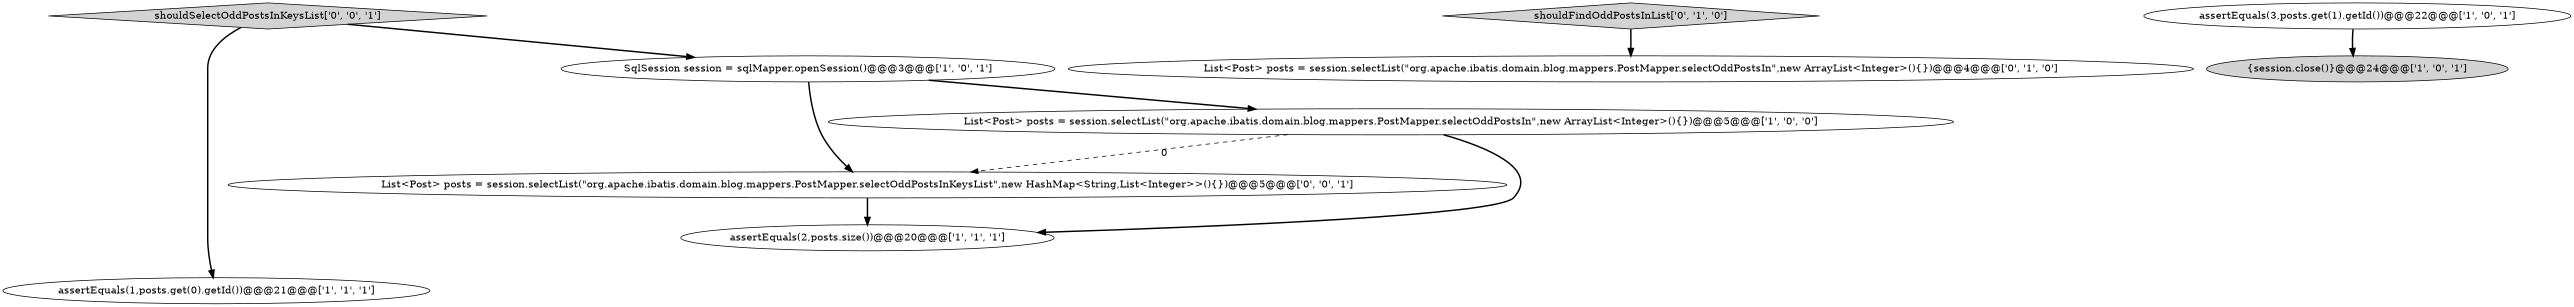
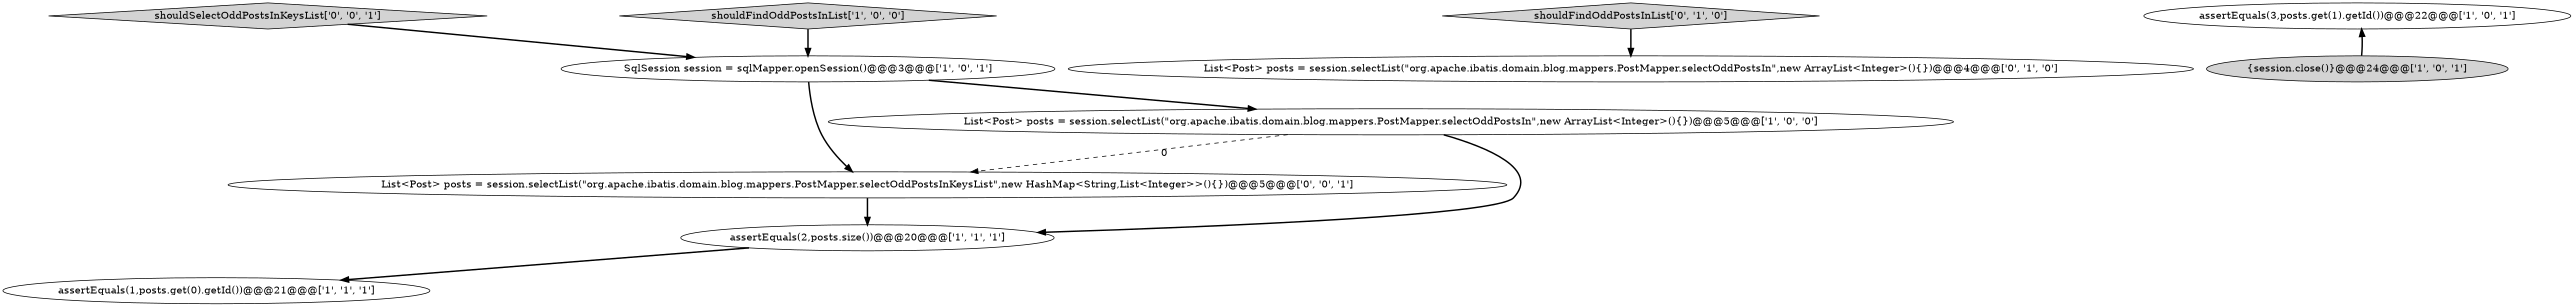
none -> (808, 16)
(2353, 39) -> (2362, 46)
(208, 142) -> (549, 264)
